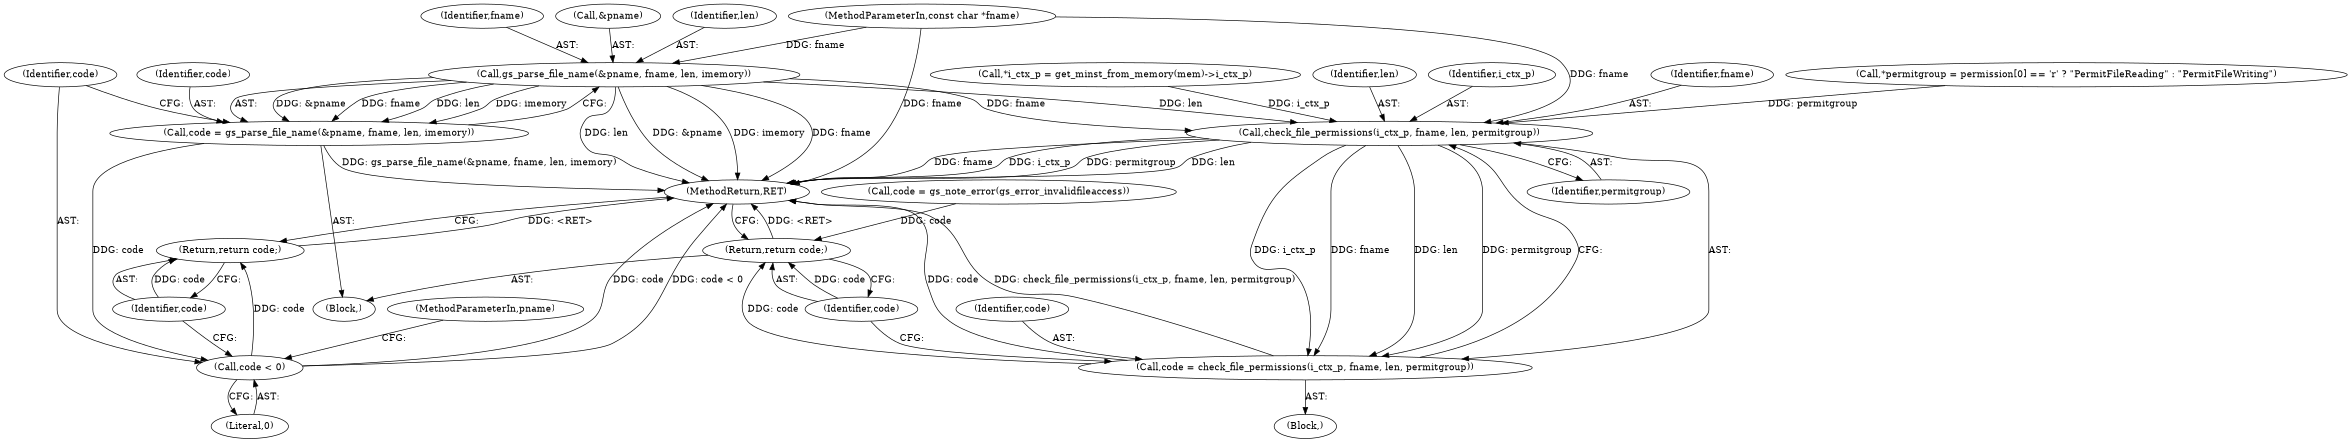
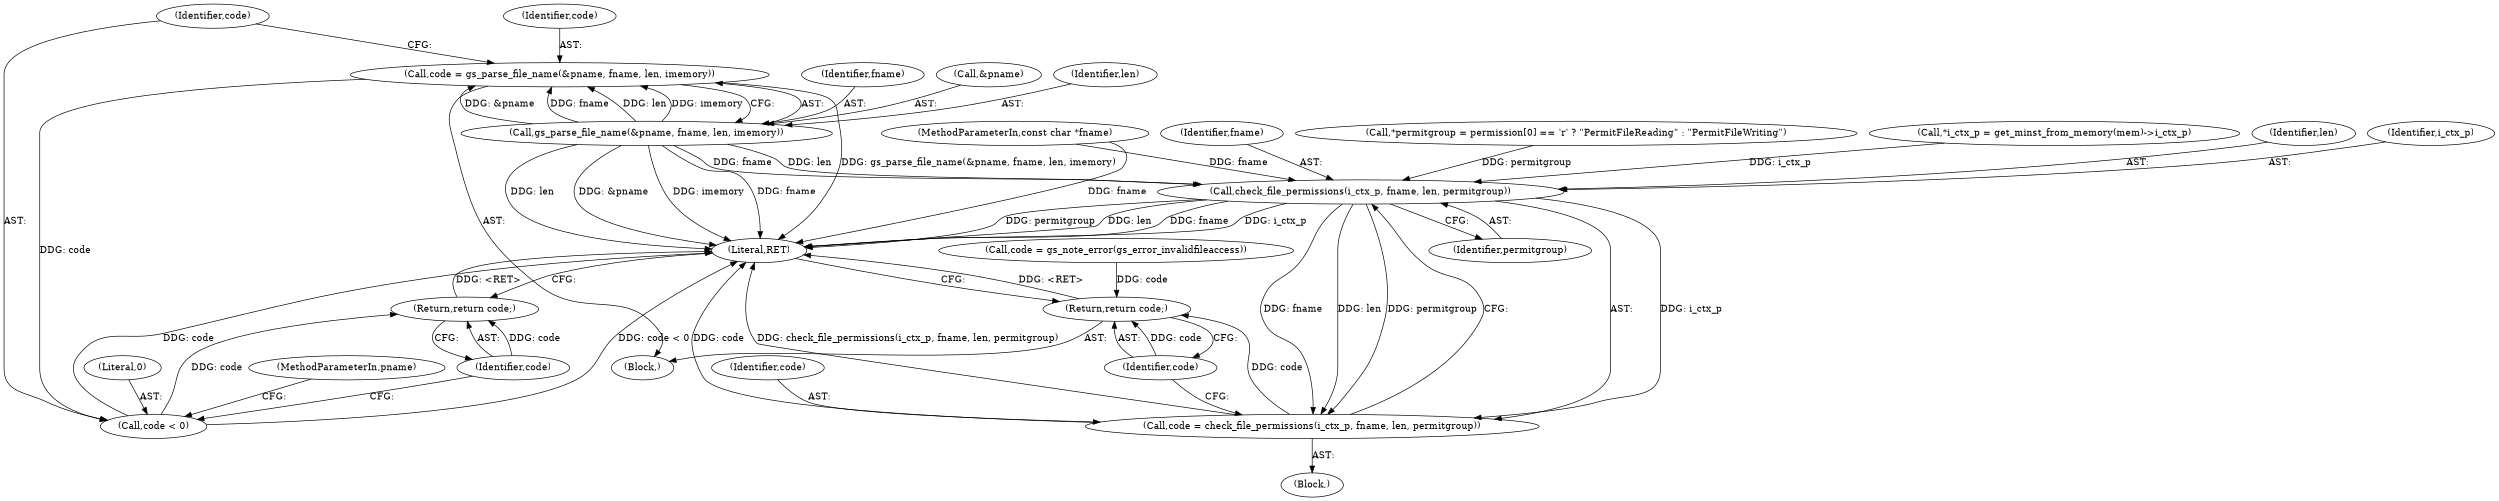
(773, 45) -> none
(737, 192) -> (759, 251)
(228, 394) -> none
